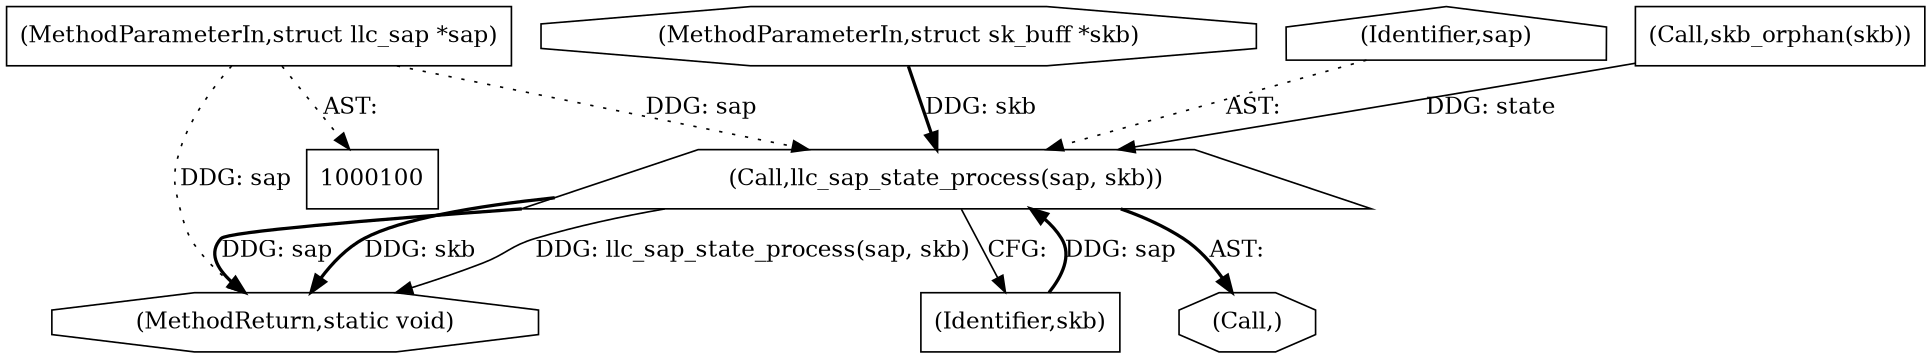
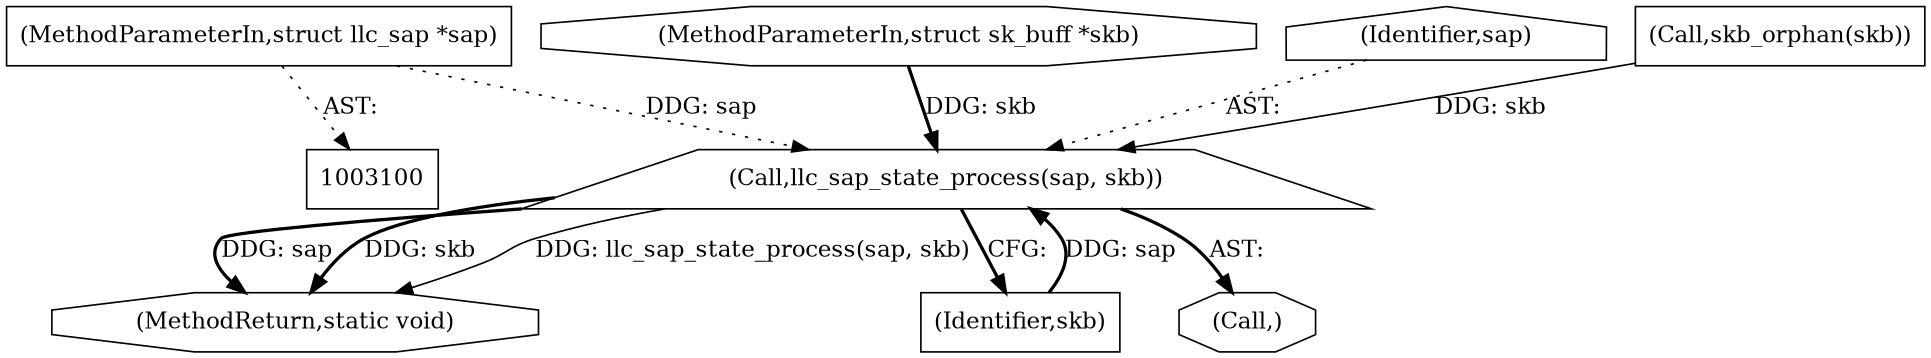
(1491, 108) -> (1491, 108)
(175, 176) -> none
(372, 179) -> (372, 179)
(980, 243) -> (980, 243)
